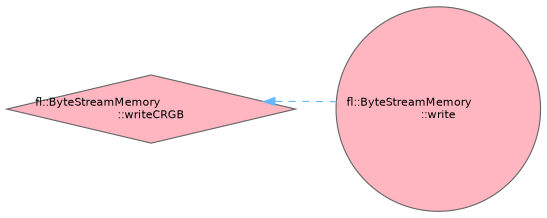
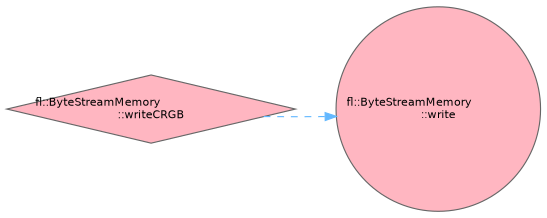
(306, 101) -> (294, 117)
